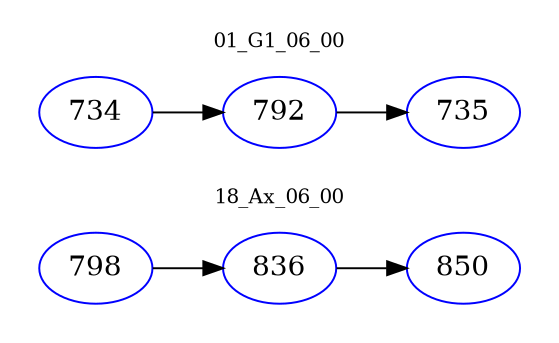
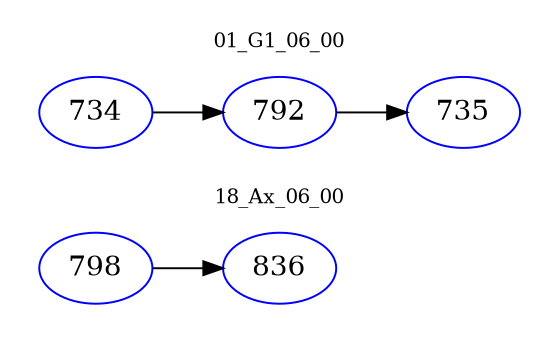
(463, 268) -> none
